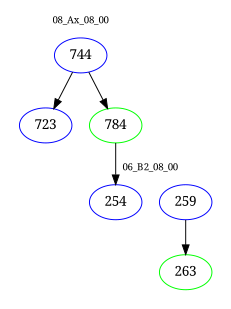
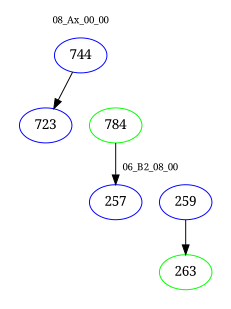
(81, 21) -> (81, 21)
(96, 86) -> none
(116, 202) -> (116, 202)
